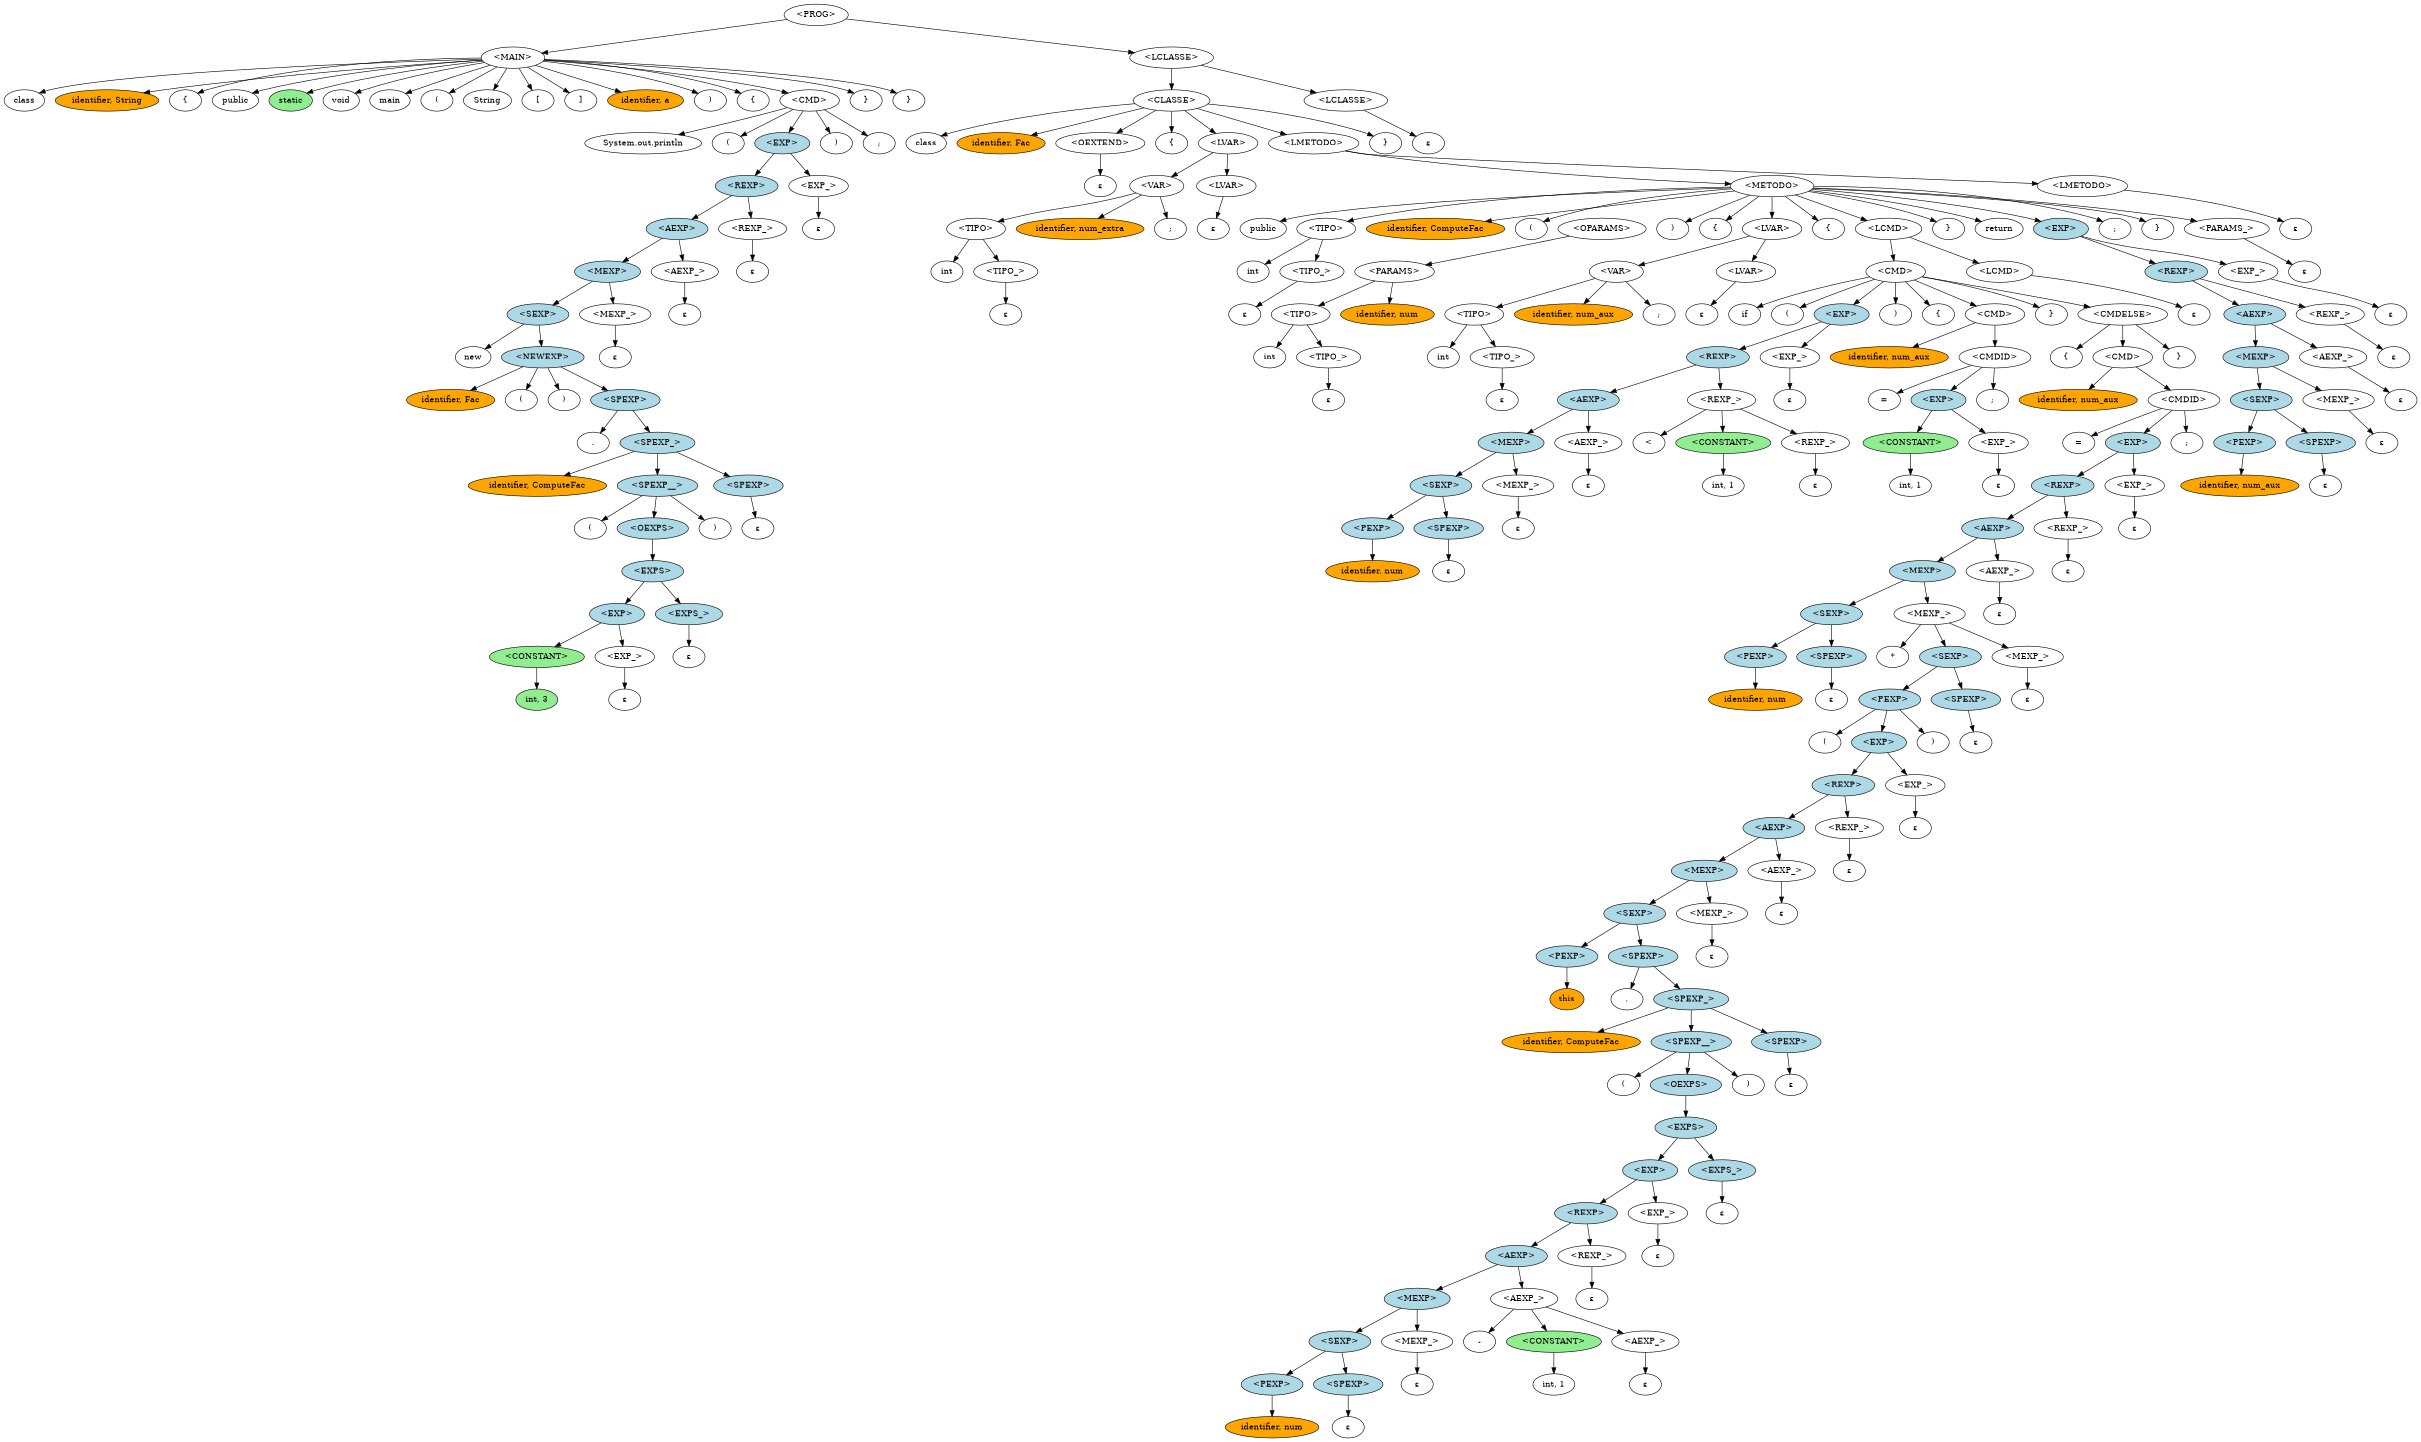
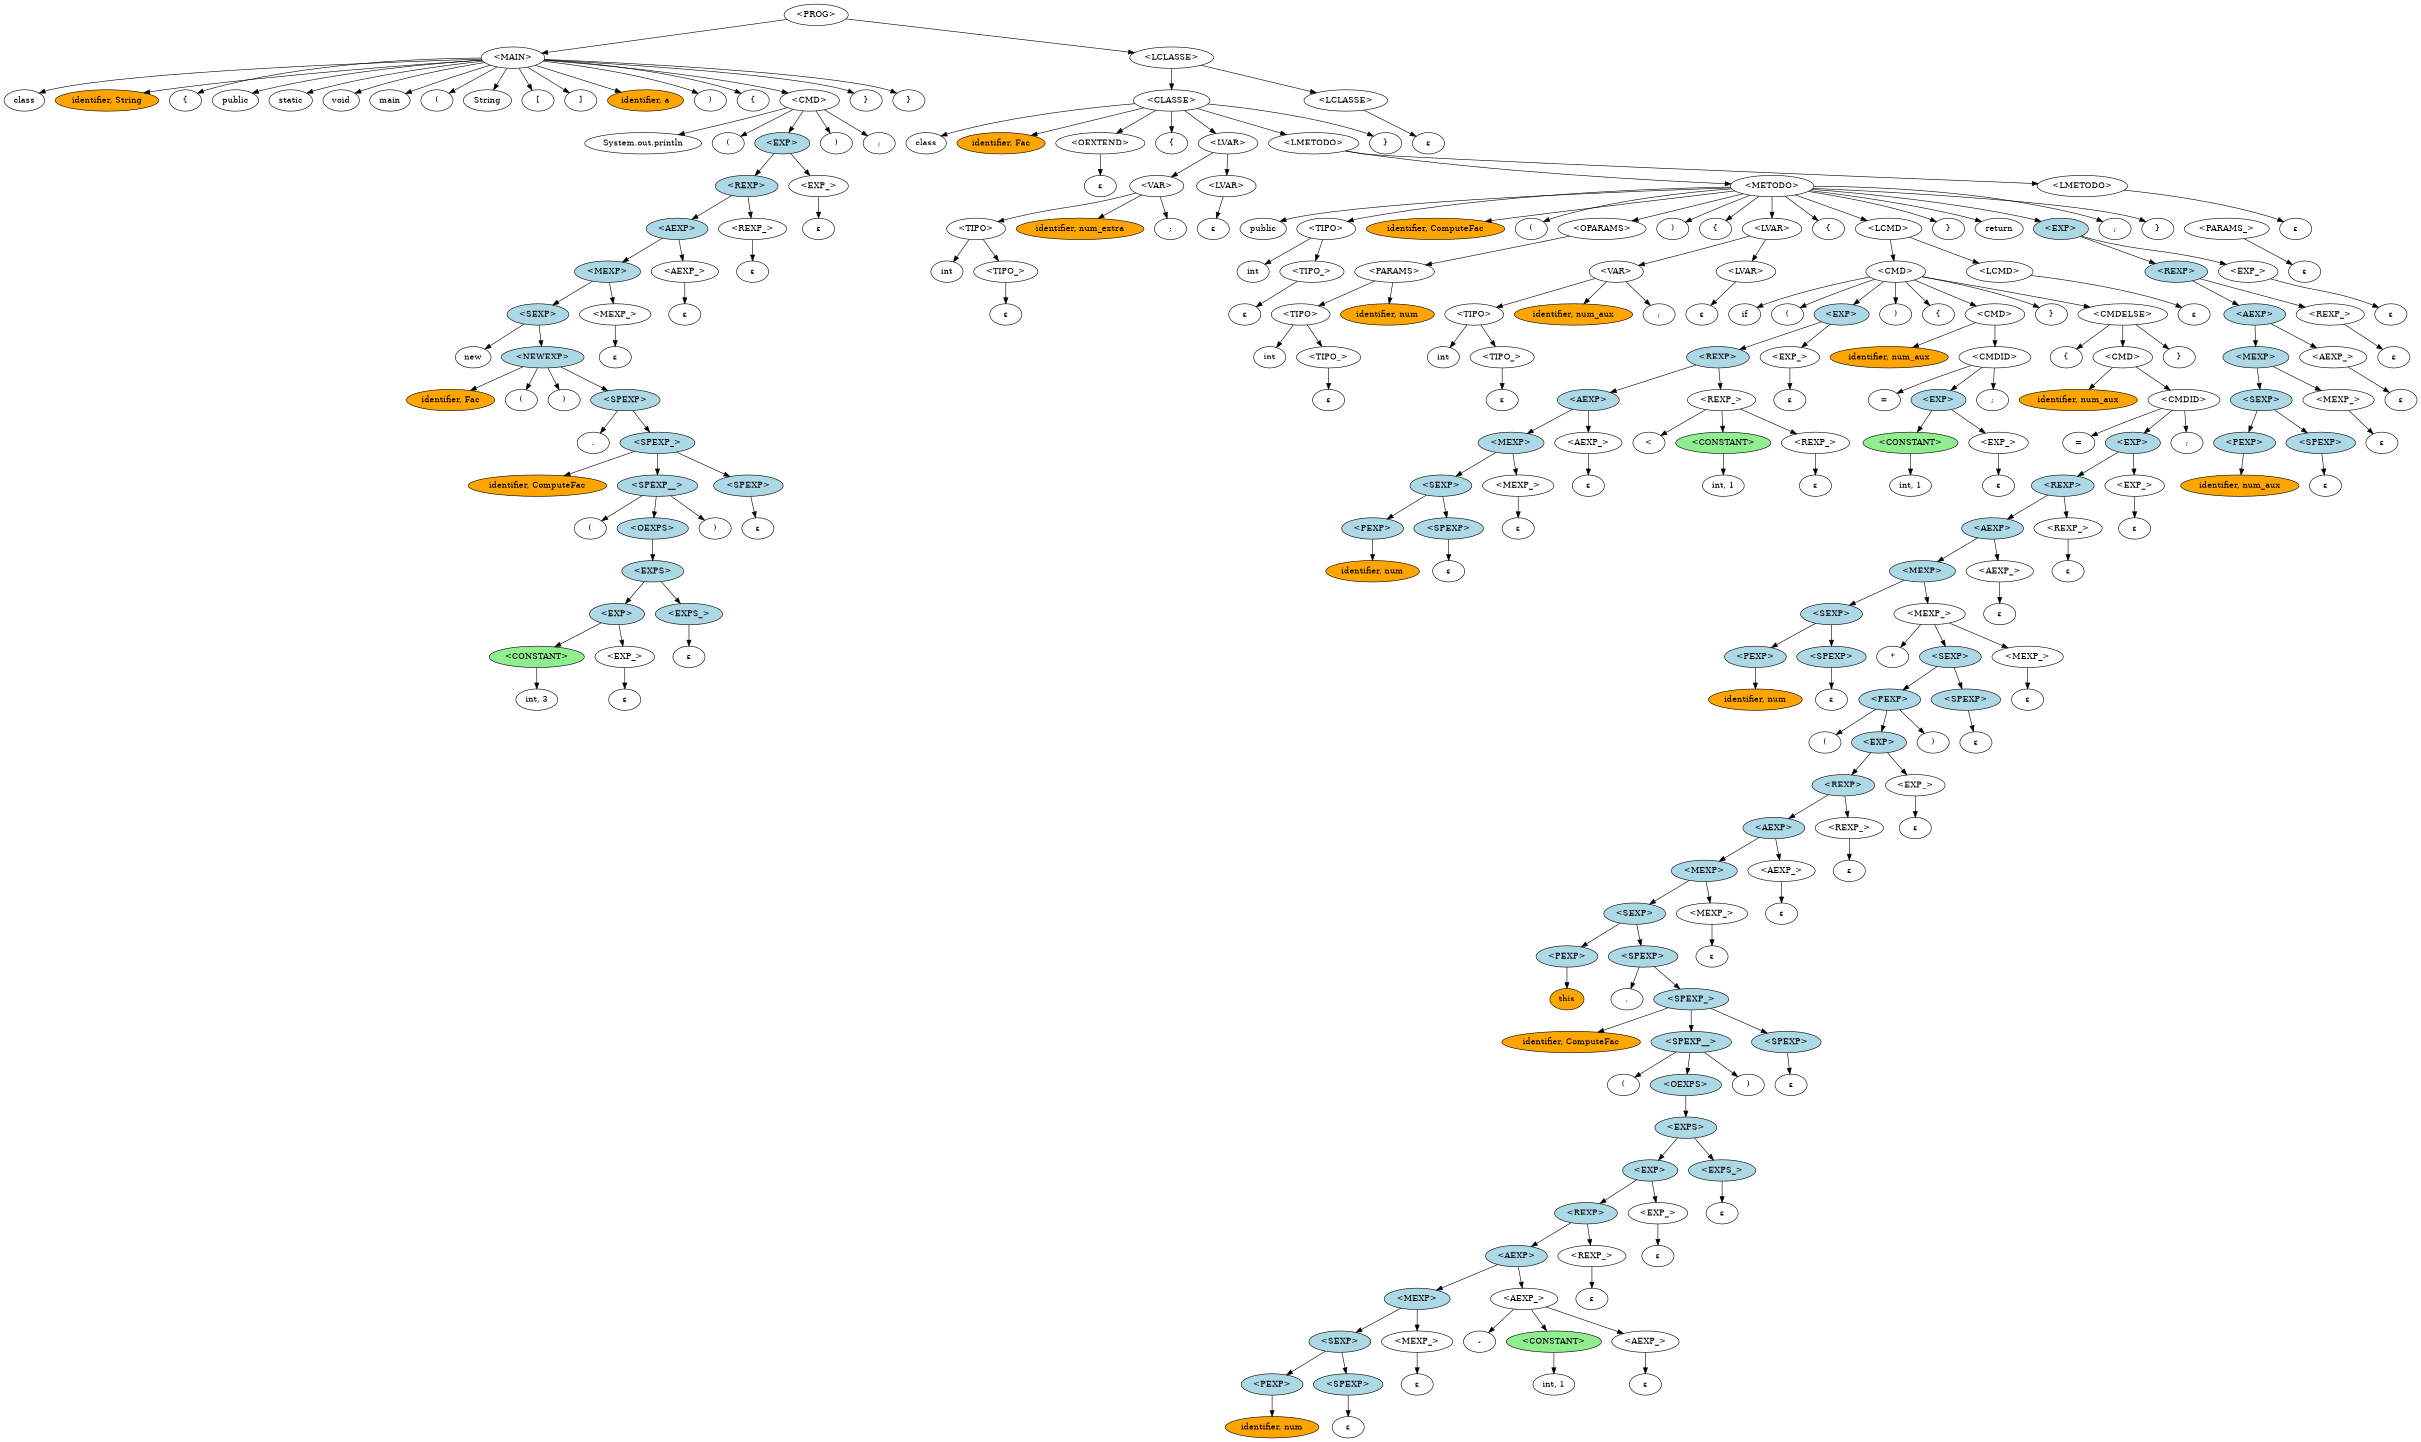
(291, 100) -> (291, 100)
(2002, 199) -> (1690, 207)
(537, 700) -> (537, 700)
